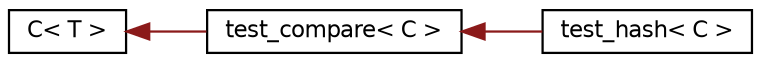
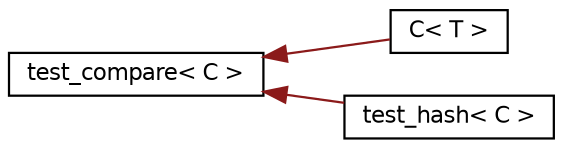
(178, 32) -> (338, 47)
